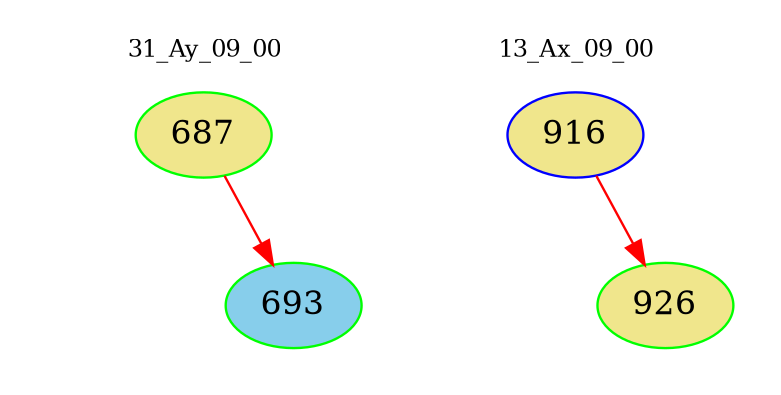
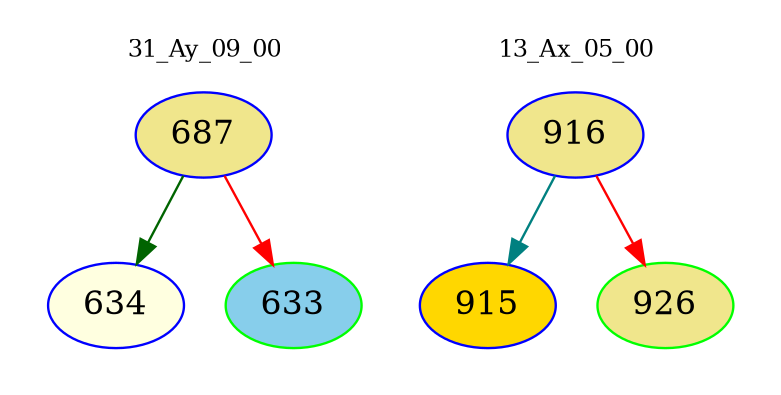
(577, 51) -> (577, 51)
(204, 135) -> (204, 135)
none -> (116, 305)
(294, 305) -> (294, 305)
none -> (488, 305)
